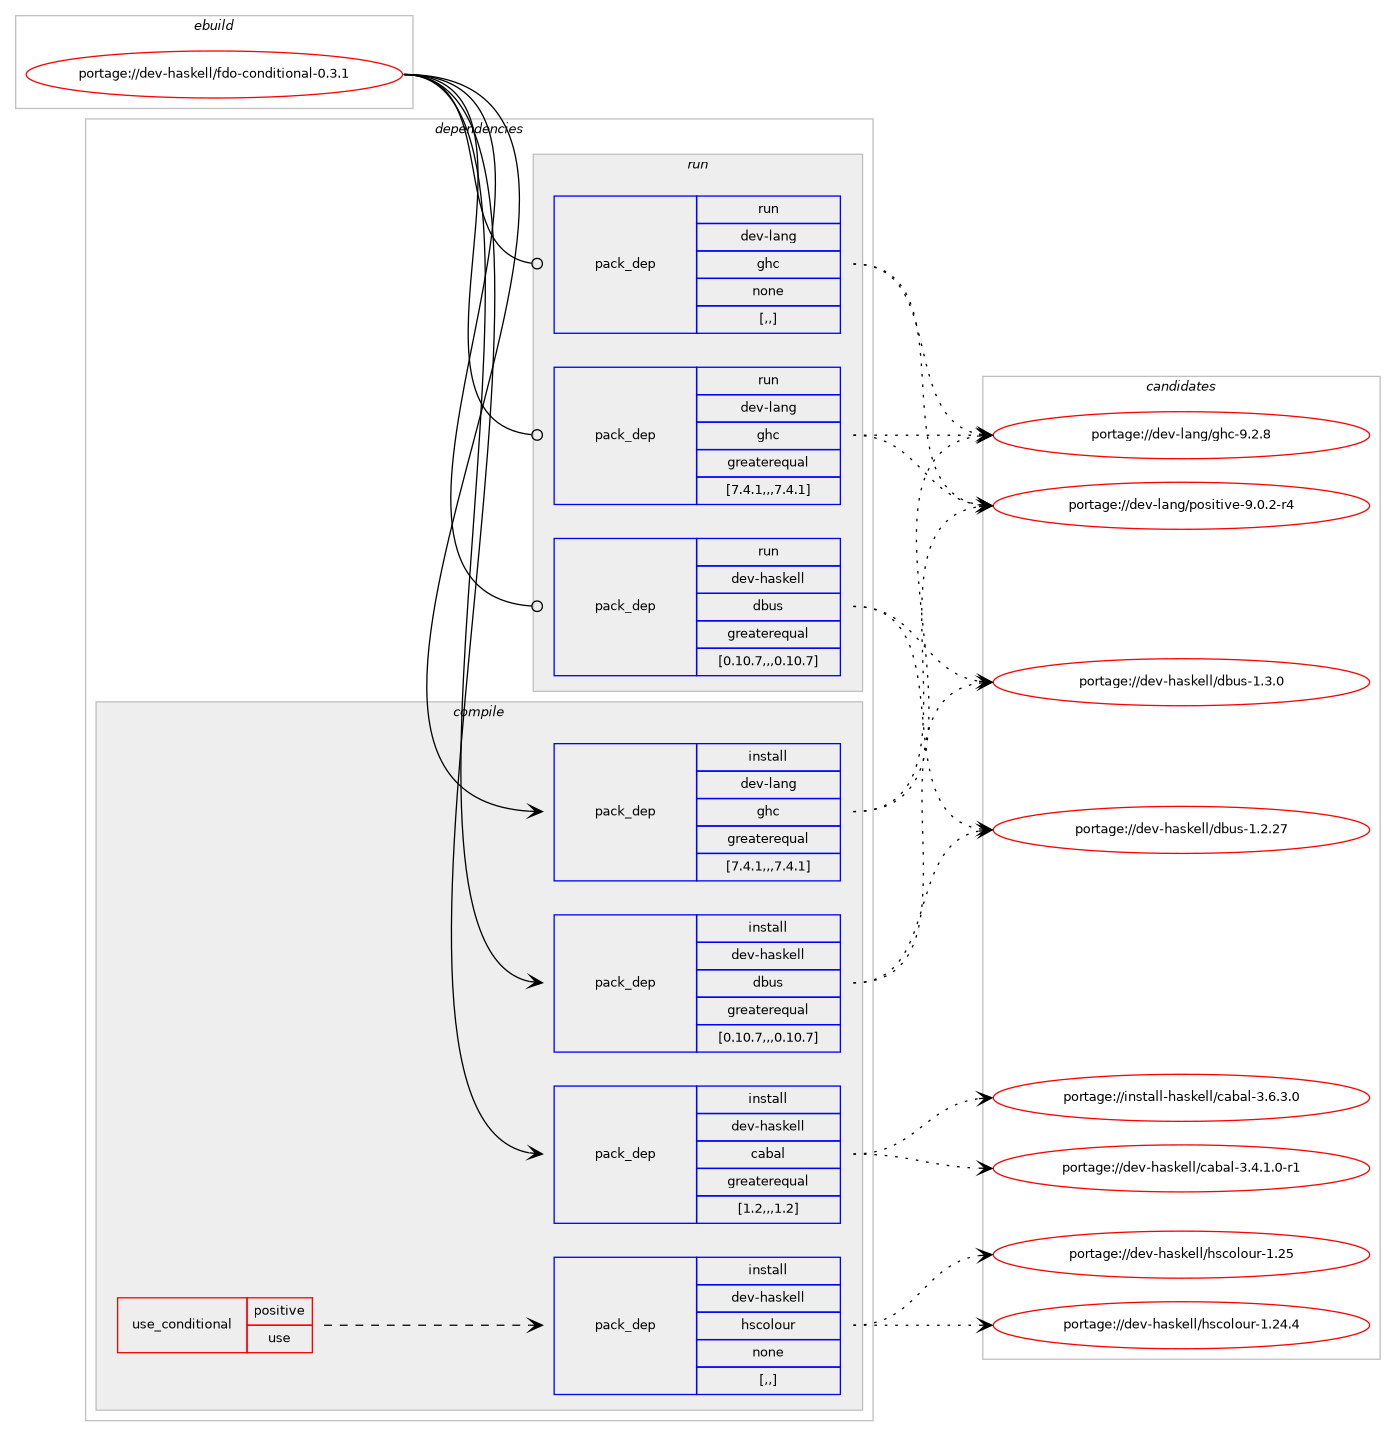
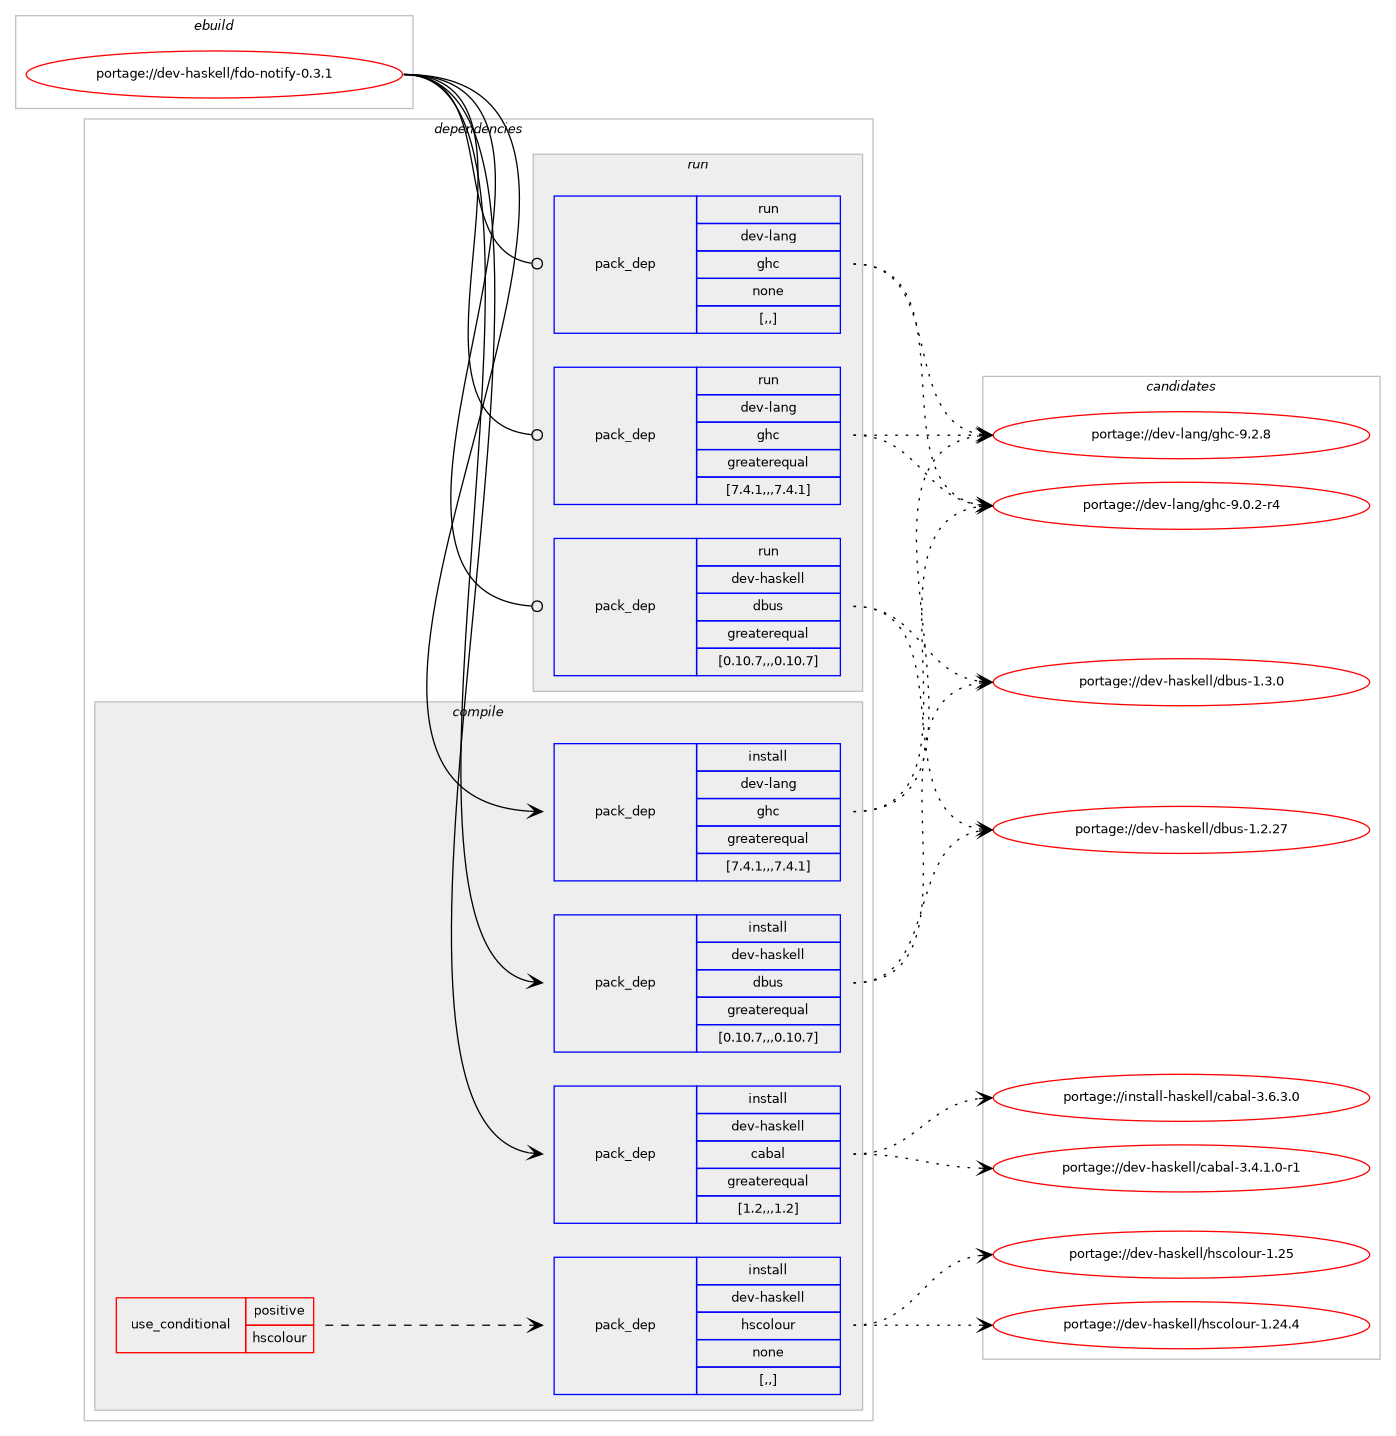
(214, 74) -> (214, 74)
(1181, 506) -> (1181, 506)
(280, 1338) -> (280, 1338)
